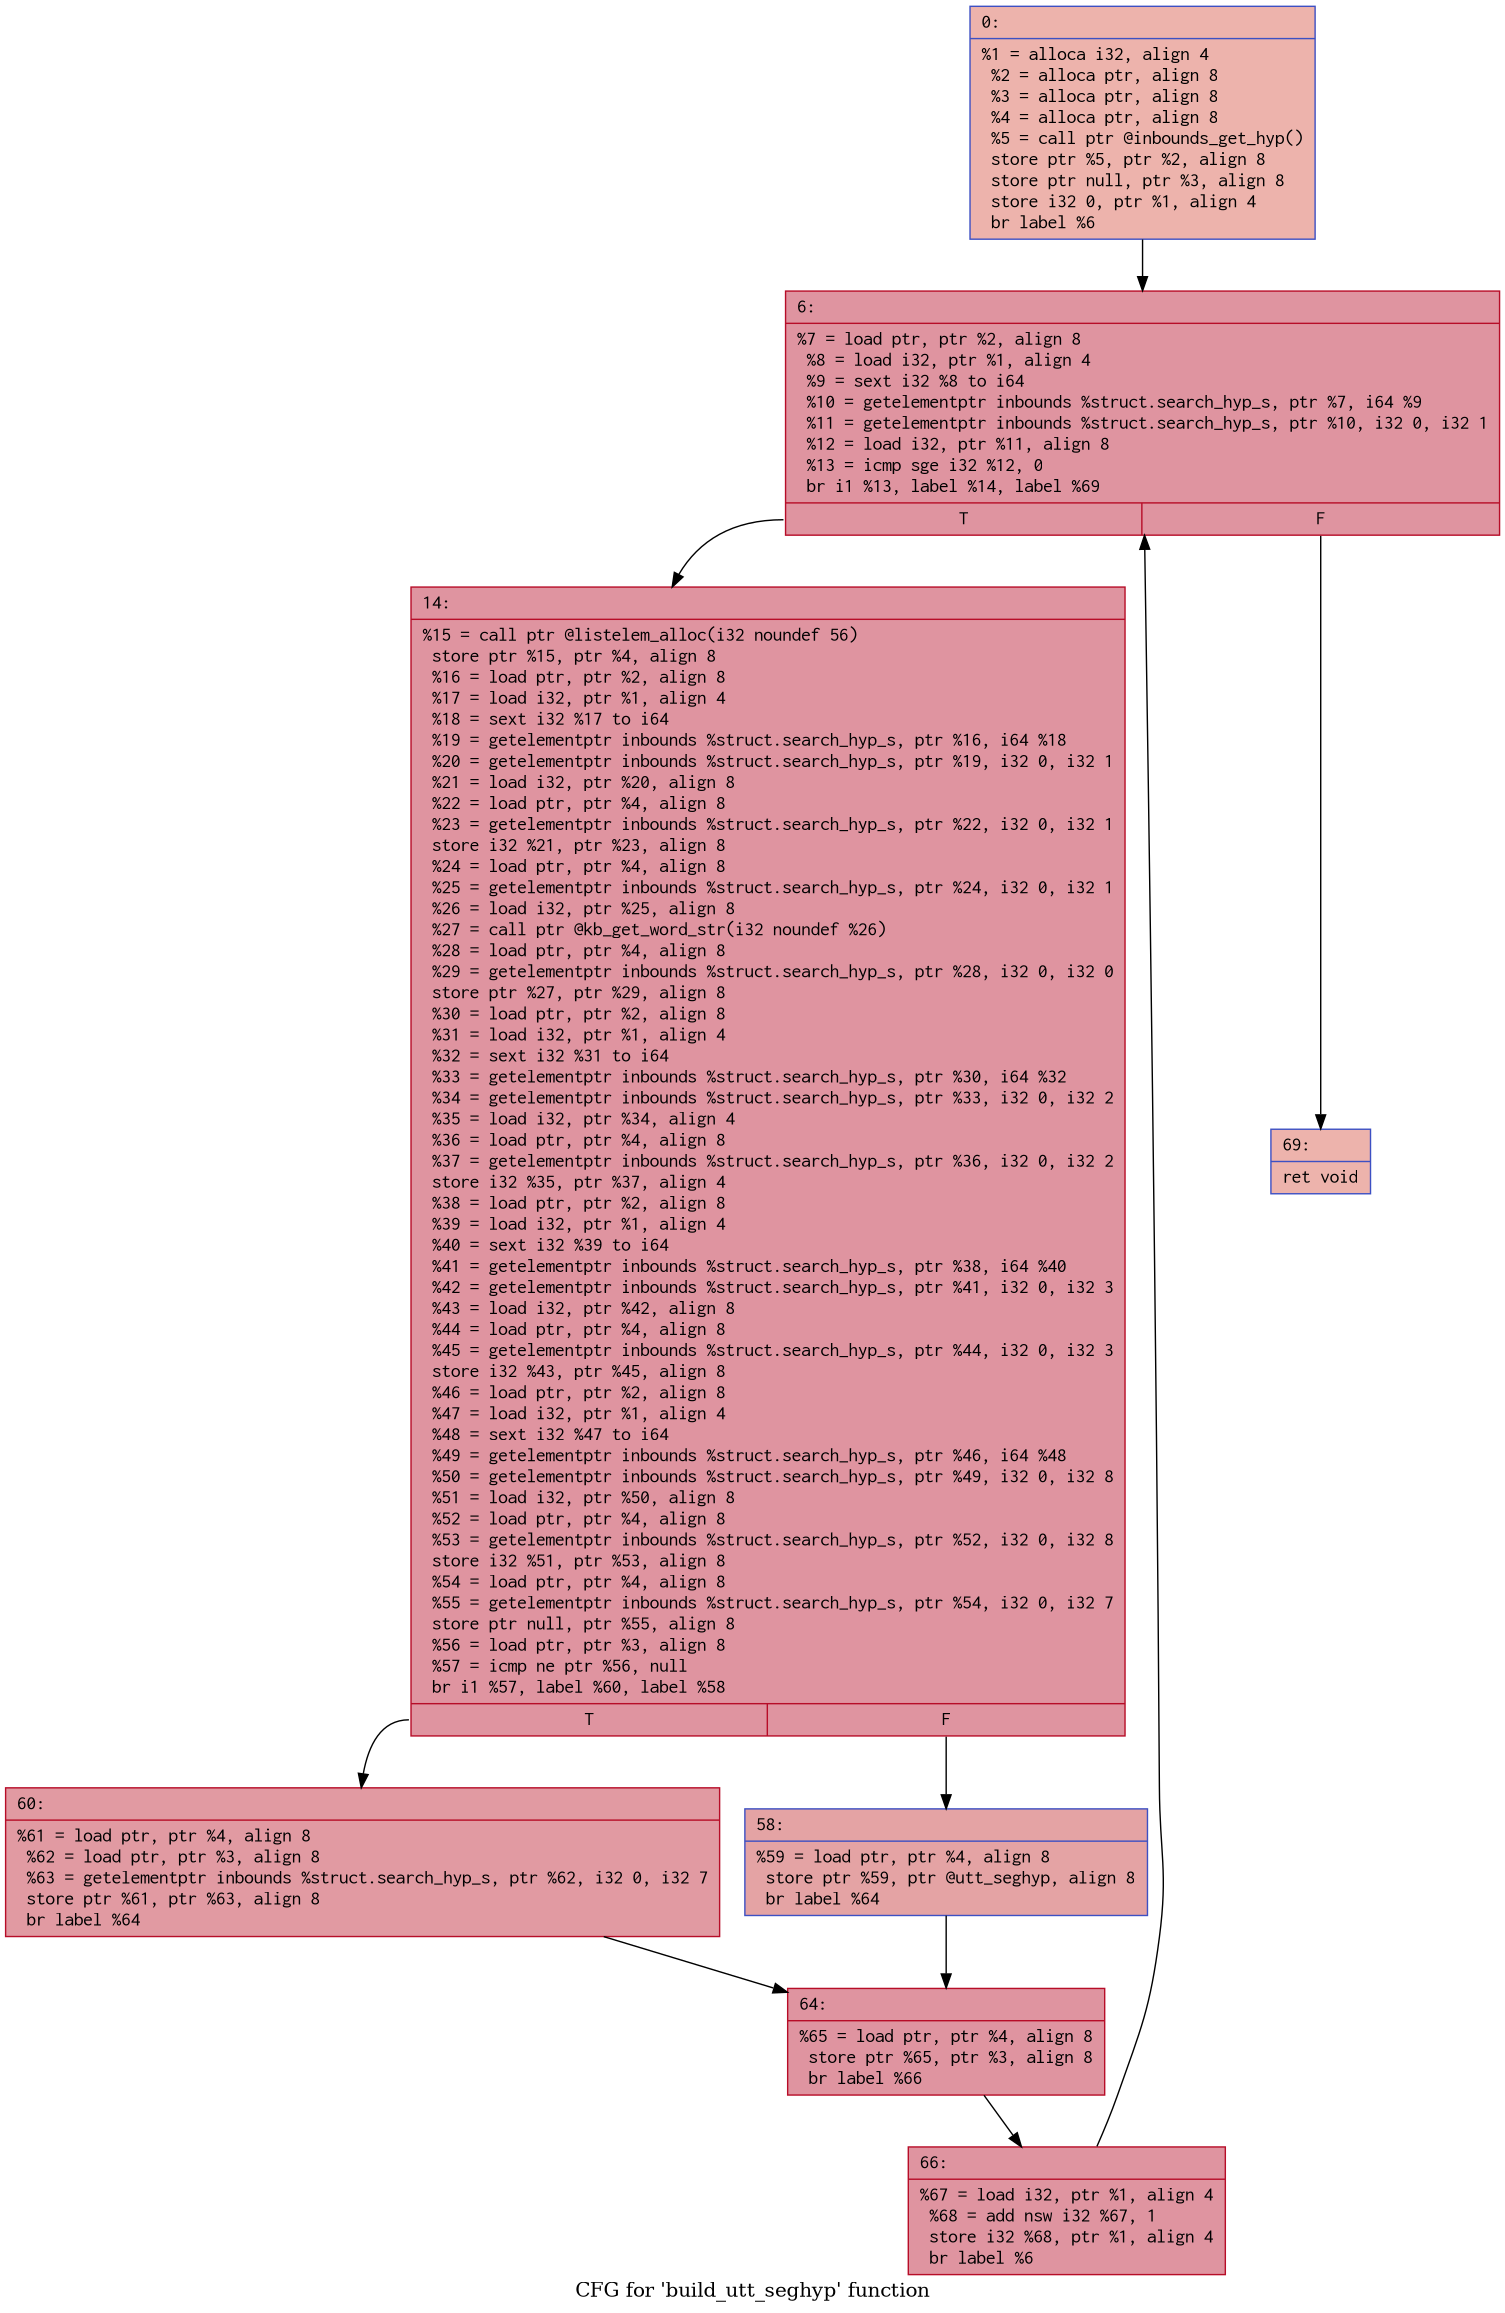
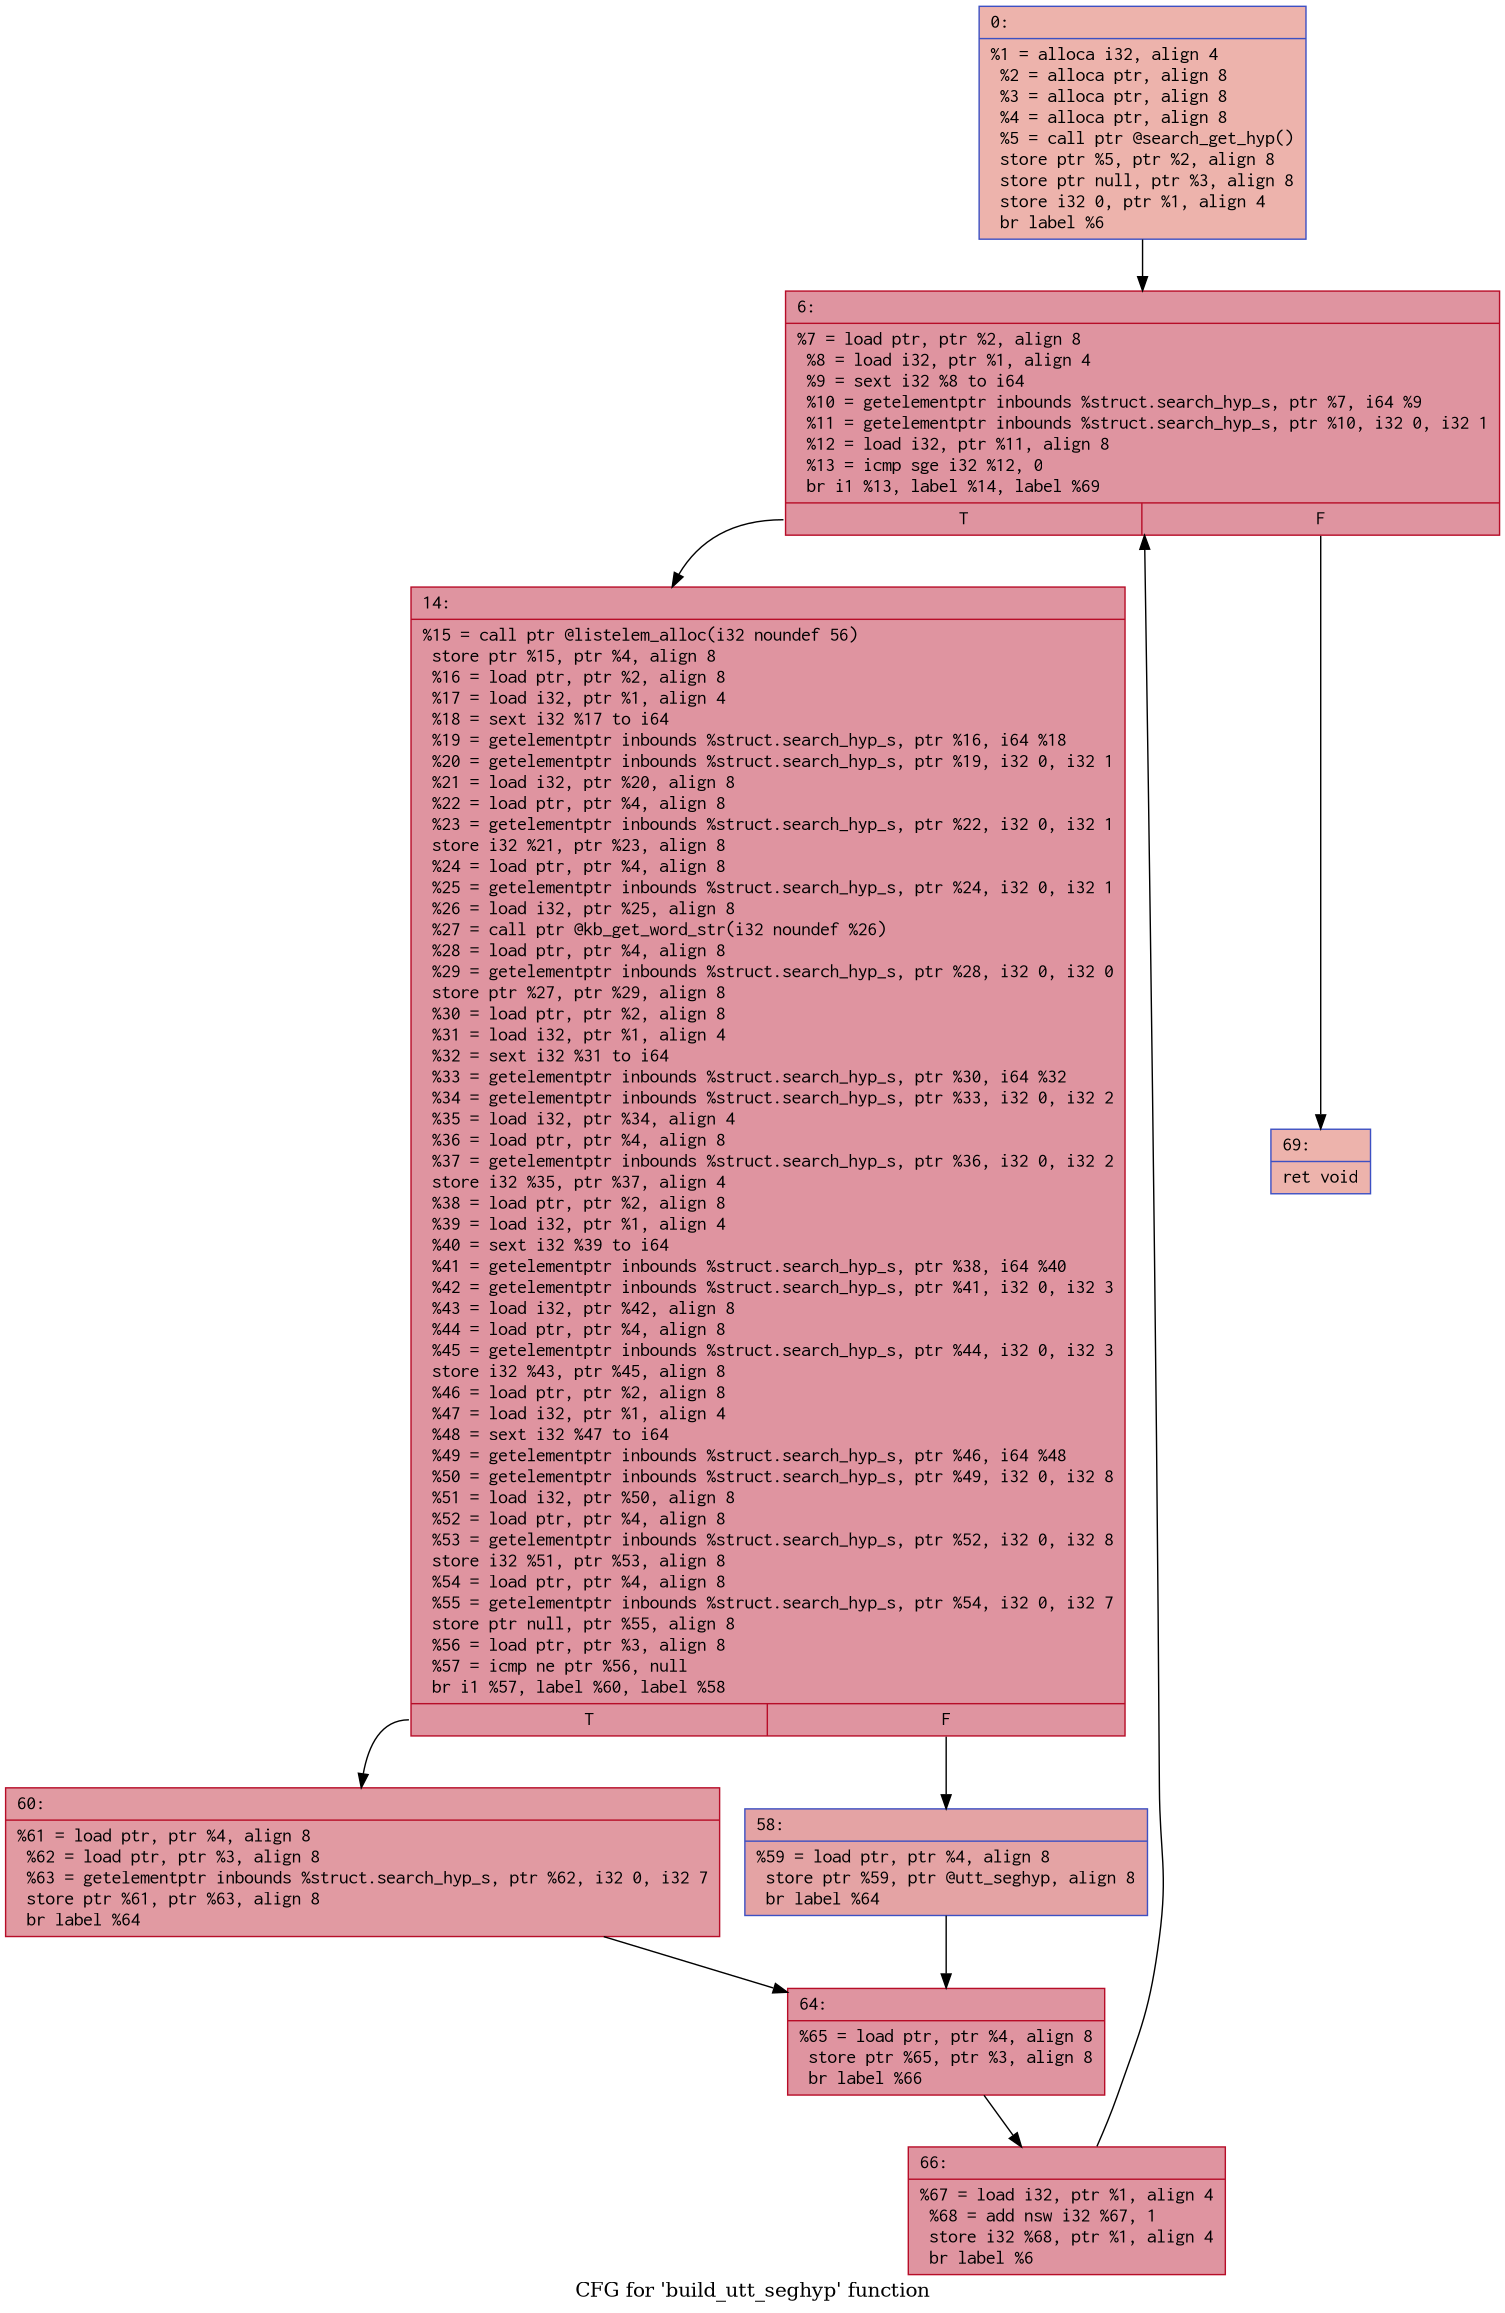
(1143, 138) -> (1143, 138)
